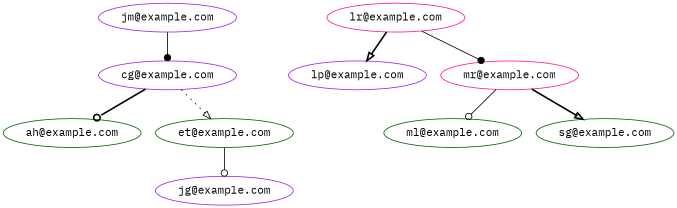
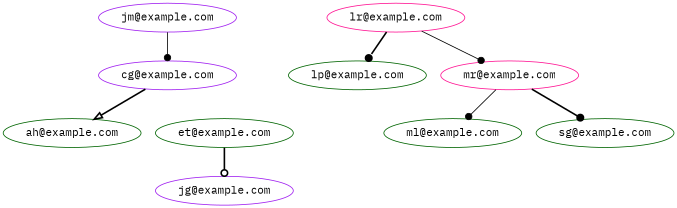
(379, 43) -> (379, 43)
(357, 75) -> (357, 75)
(193, 101) -> none
(123, 102) -> (123, 102)
(483, 102) -> (483, 102)
(555, 103) -> (555, 103)
(224, 159) -> (224, 159)
